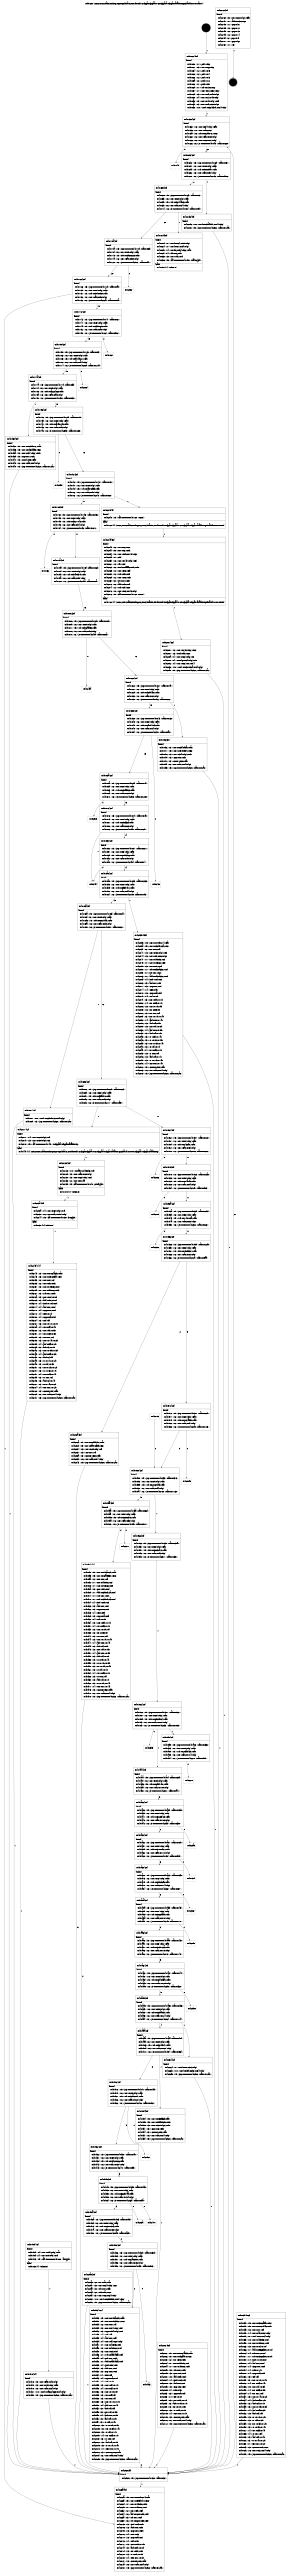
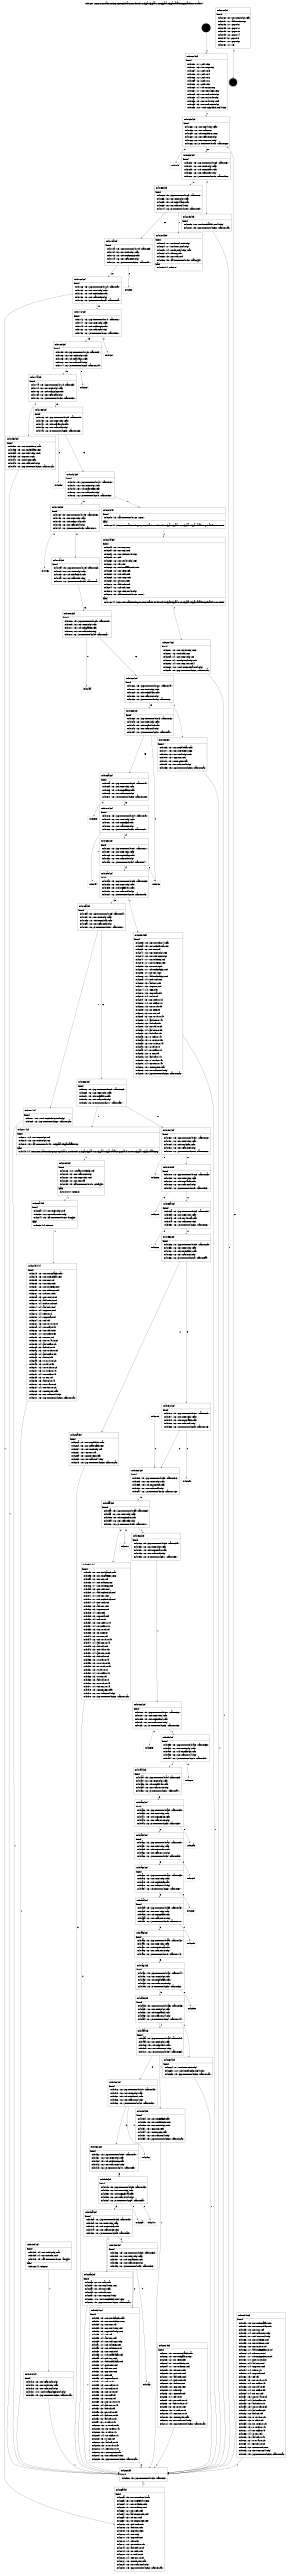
(98, 872) -> (151, 872)
(155, 1513) -> (140, 1530)
(157, 1747) -> (172, 1764)
none -> (107, 2254)
(141, 2484) -> (143, 2485)
